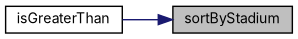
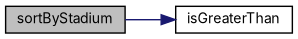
(140, 20) -> (143, 20)
